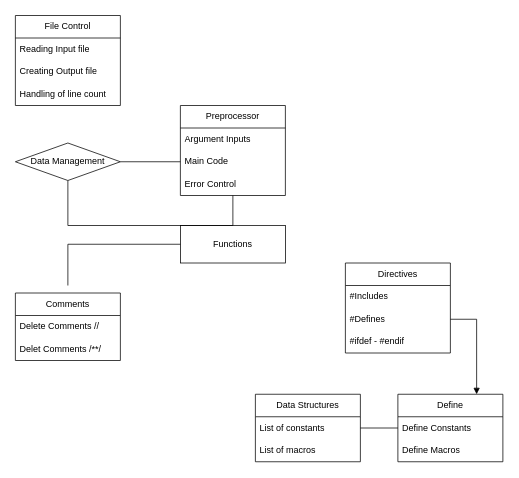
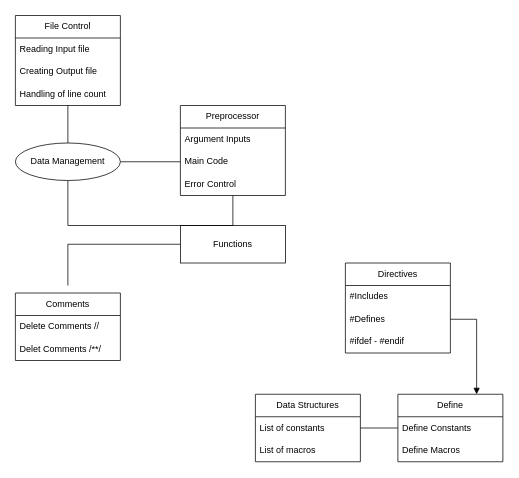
none -> (68, 126)
(68, 162) -> (68, 162)
